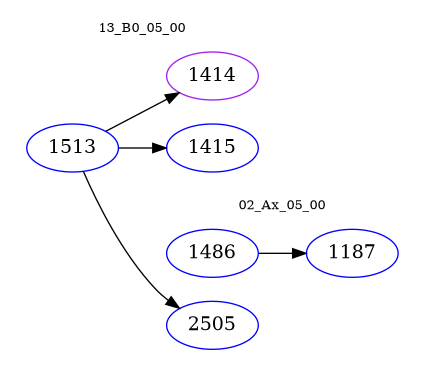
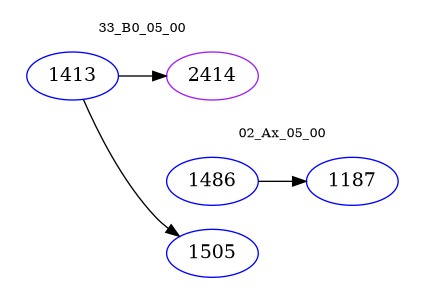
(143, 29) -> (143, 29)
(212, 76) -> (212, 76)
(73, 148) -> (73, 76)
(212, 148) -> none
(212, 325) -> (212, 253)
